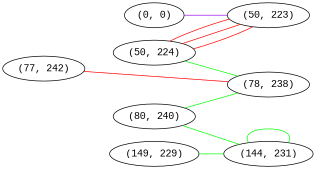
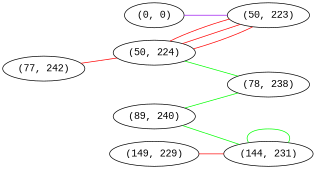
(156, 77) -> (99, 61)
(154, 116) -> (154, 116)
(211, 154) -> (211, 154)
